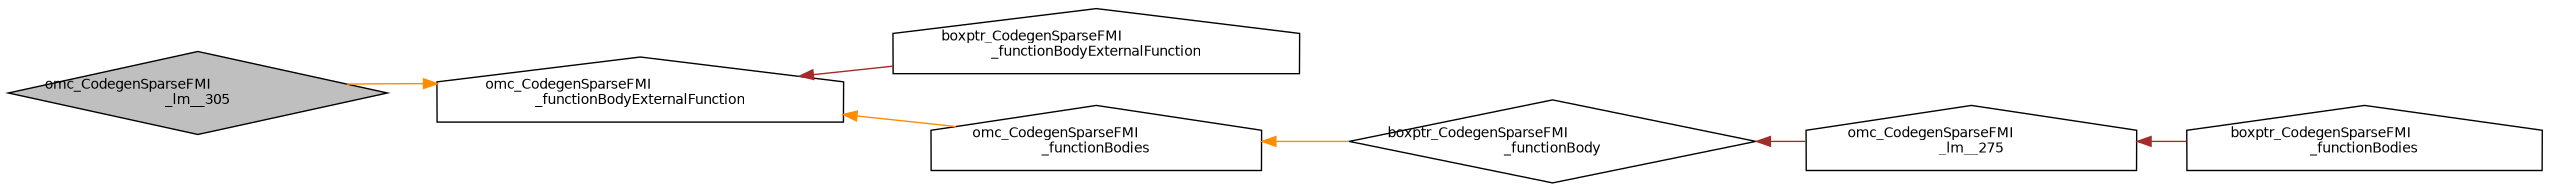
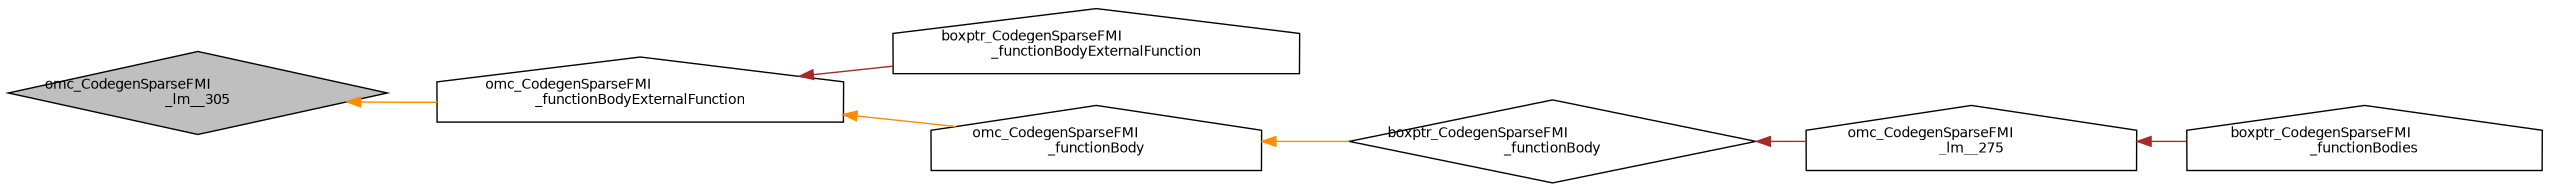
(385, 84) -> (399, 102)
(1096, 141) -> (1096, 141)
